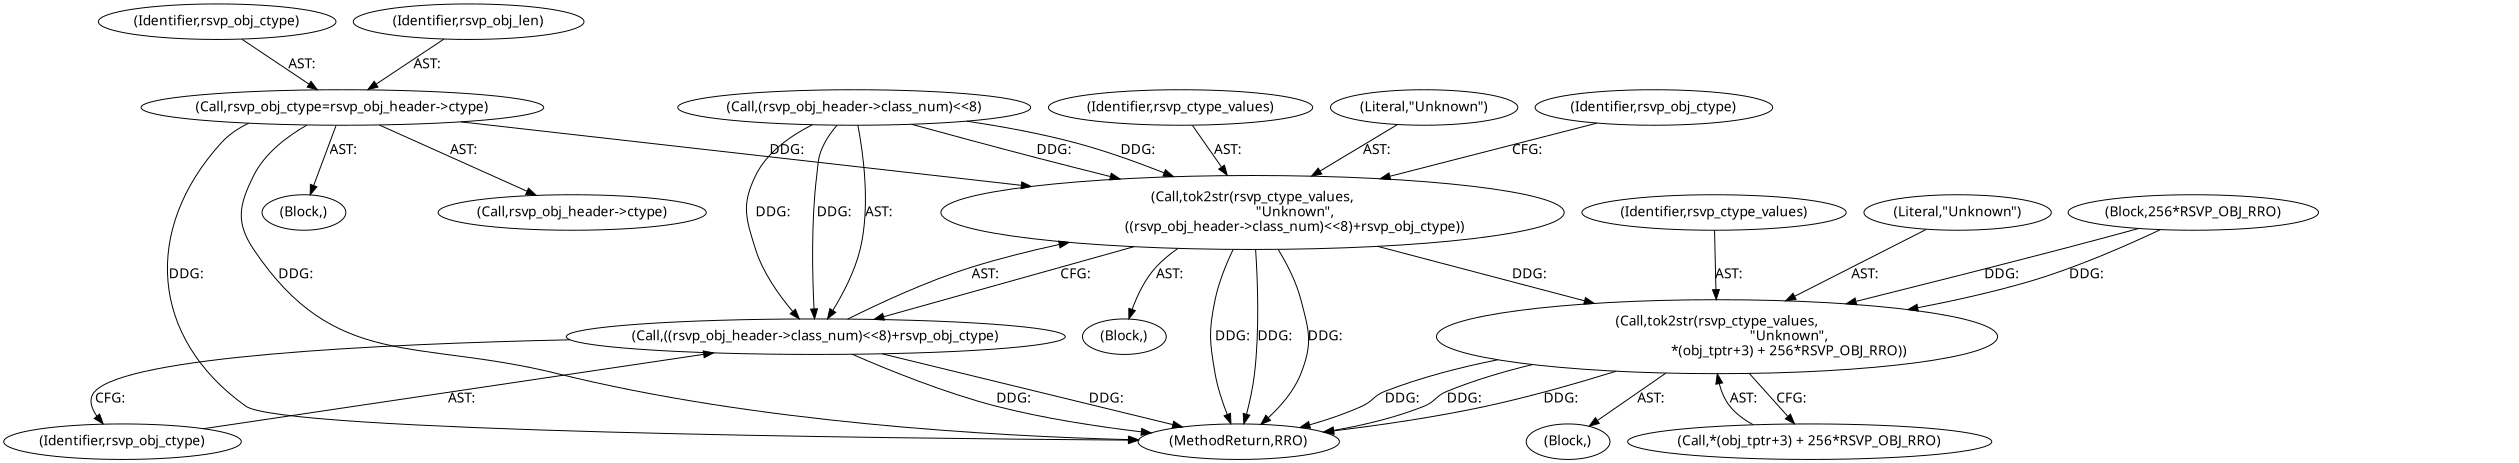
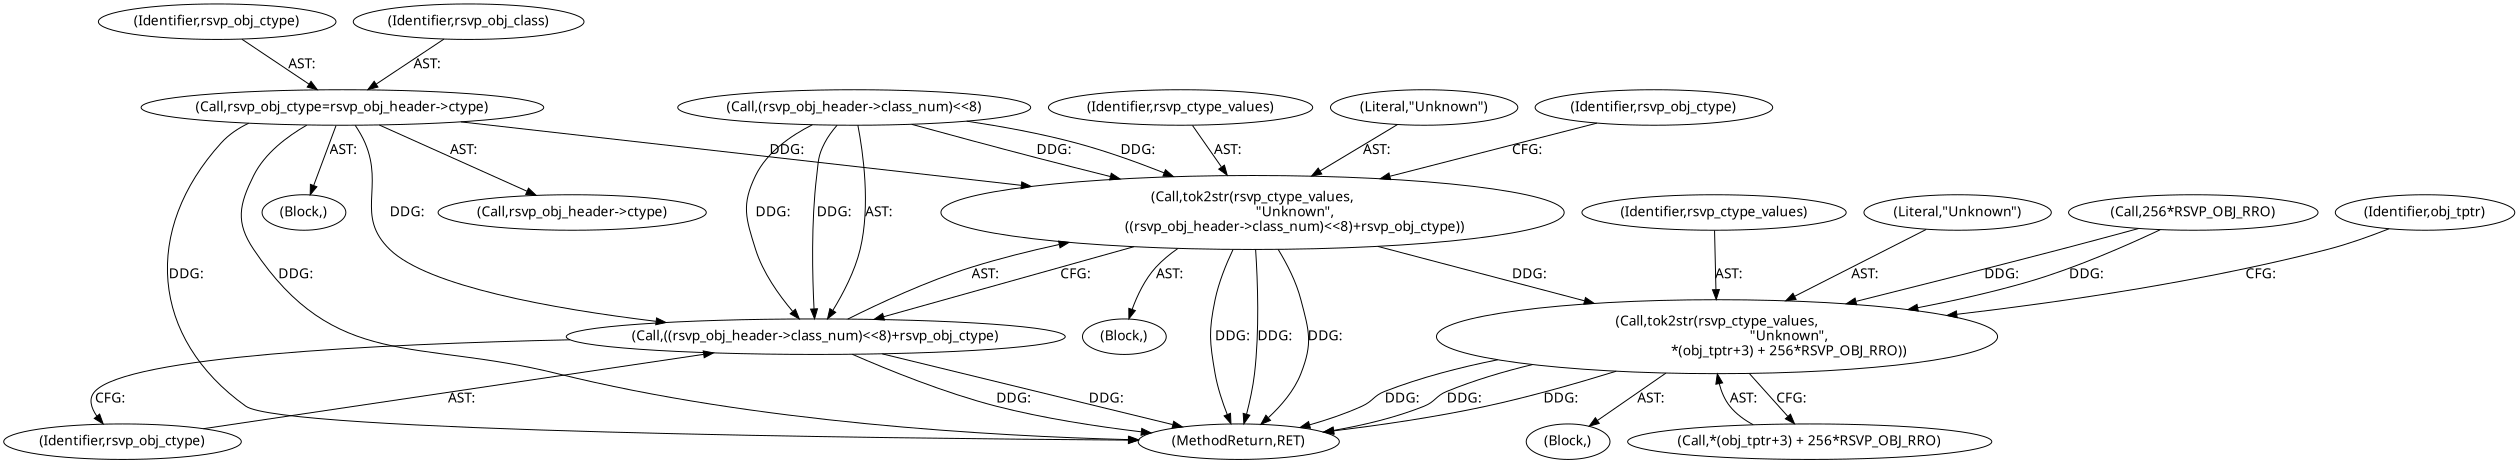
(469, 22) -> (469, 22)
(2193, 212) -> (2193, 212)
none -> (2425, 212)
none -> (454, 282)
(1239, 442) -> (1239, 442)
